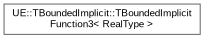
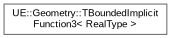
(102, 19) -> (85, 19)
